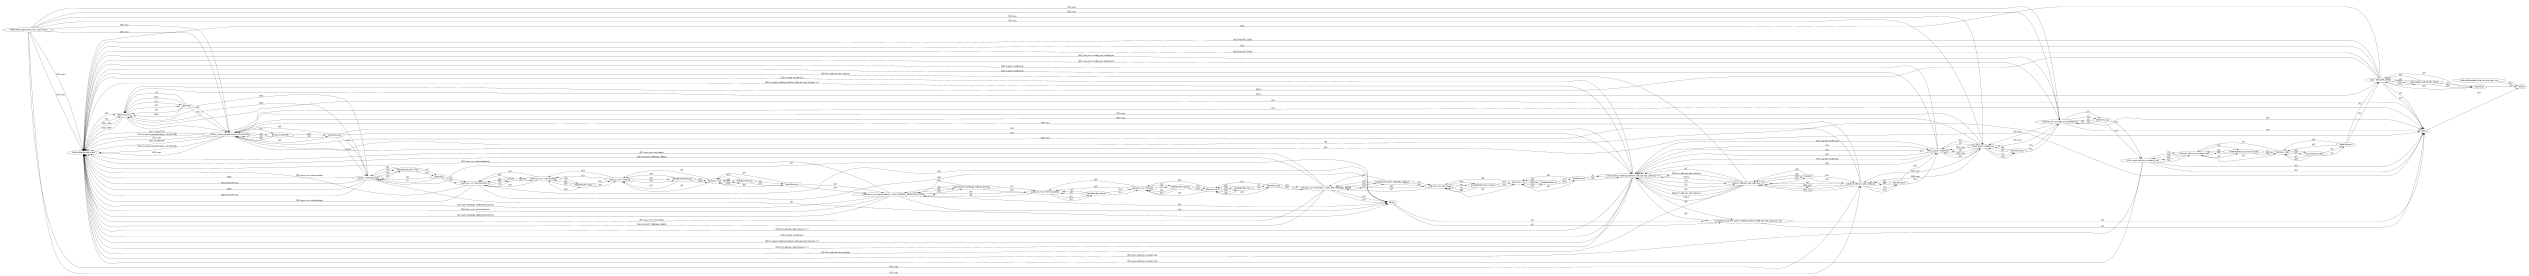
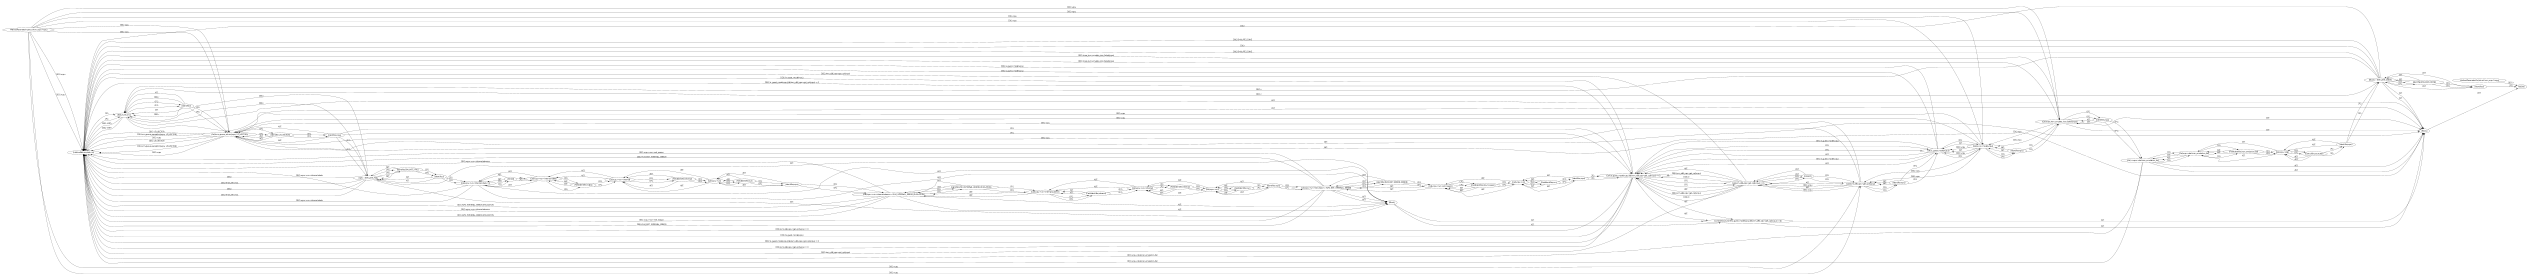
(2380, 80) -> (2380, 80)
(2479, 80) -> (2479, 80)
(2424, 82) -> (2424, 82)
(229, 135) -> (229, 135)
(280, 135) -> (280, 135)
(1983, 146) -> (1983, 146)
(84, 153) -> (84, 153)
(368, 178) -> (368, 178)
(1392, 182) -> (1392, 182)
(971, 187) -> (971, 187)
